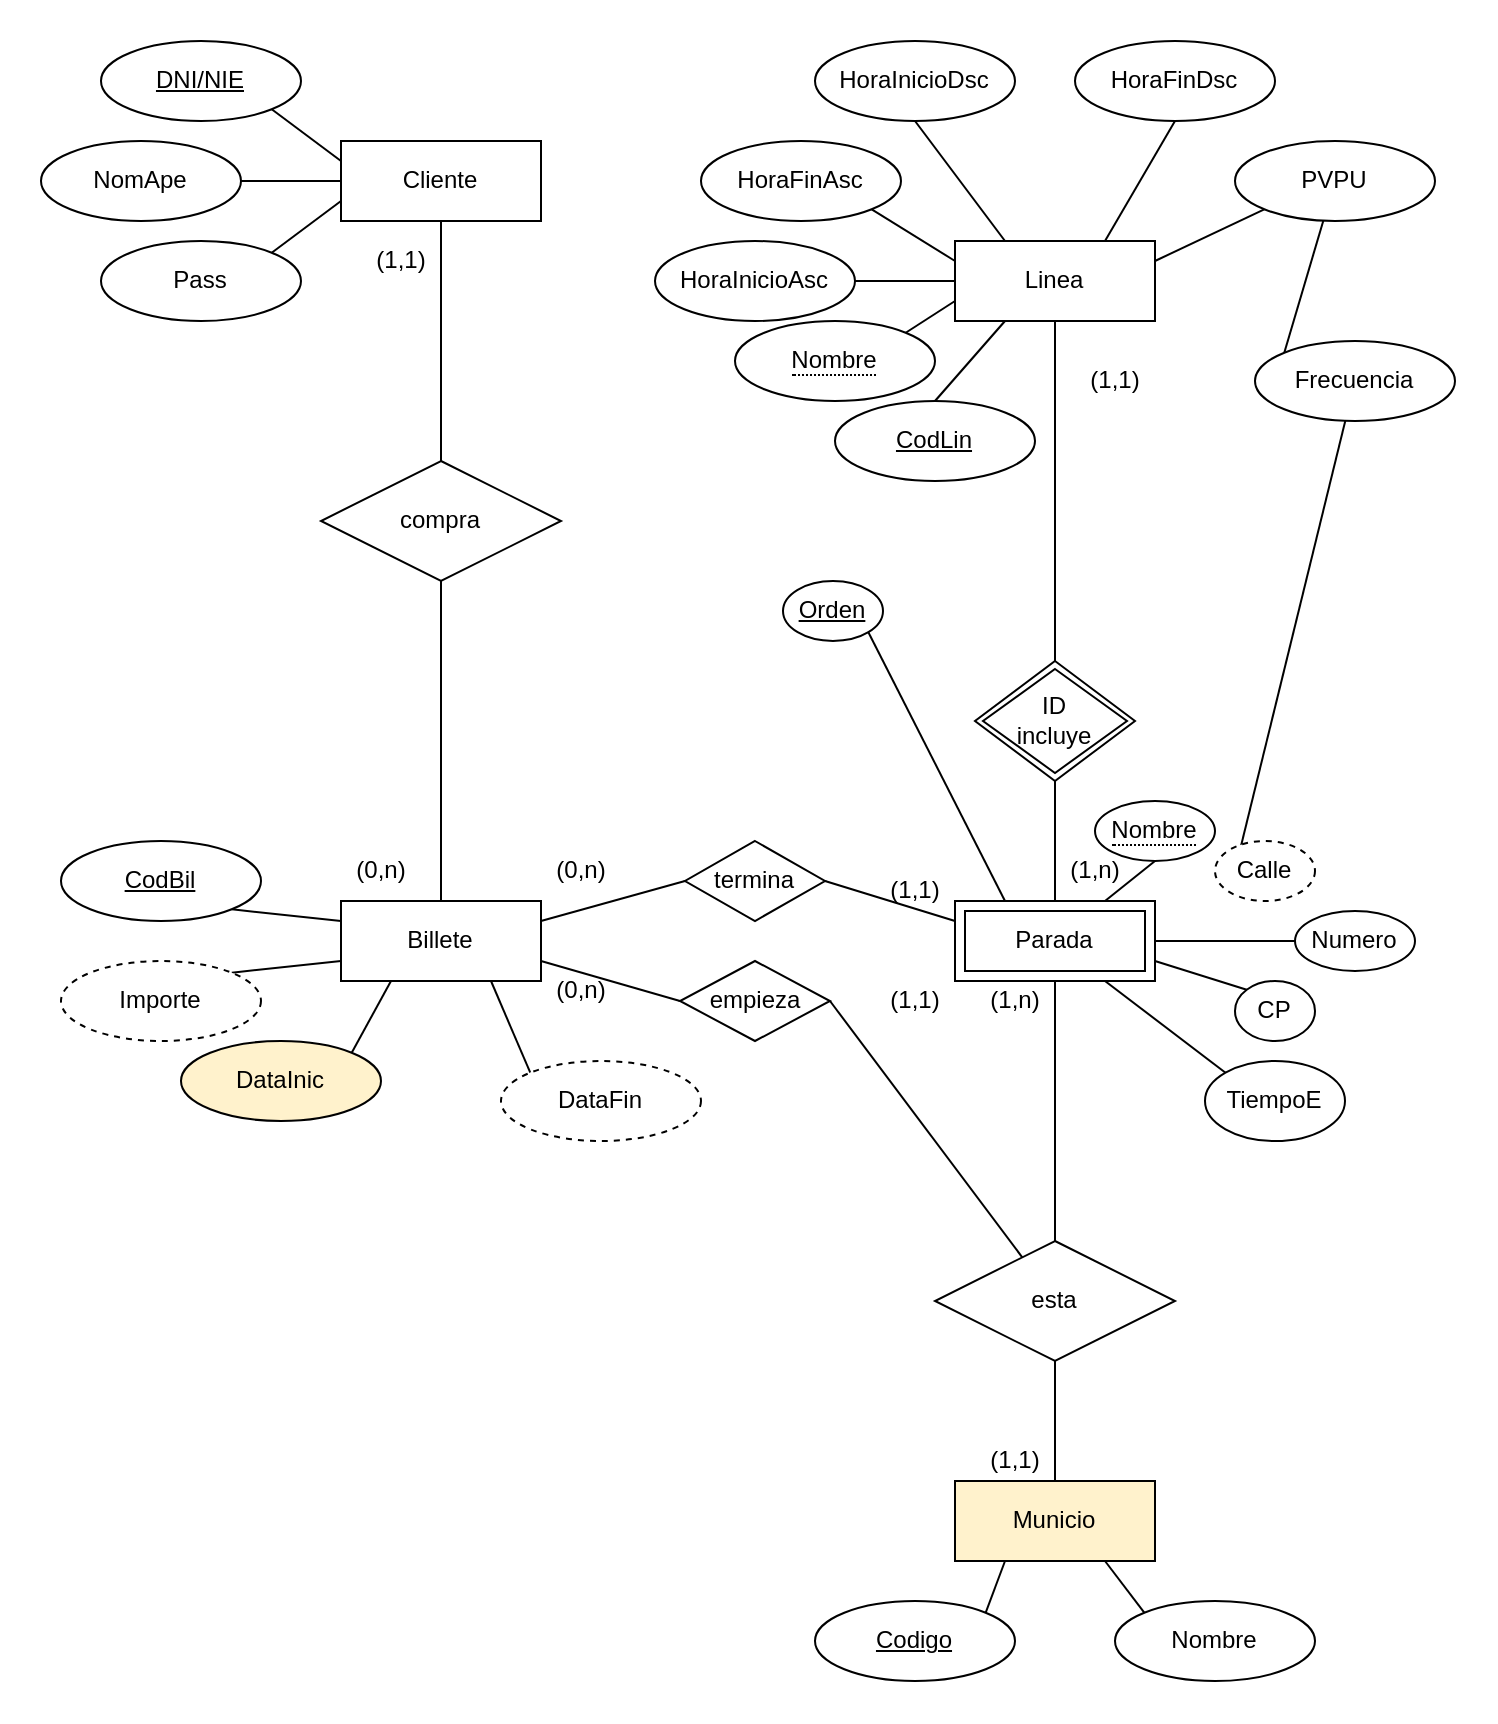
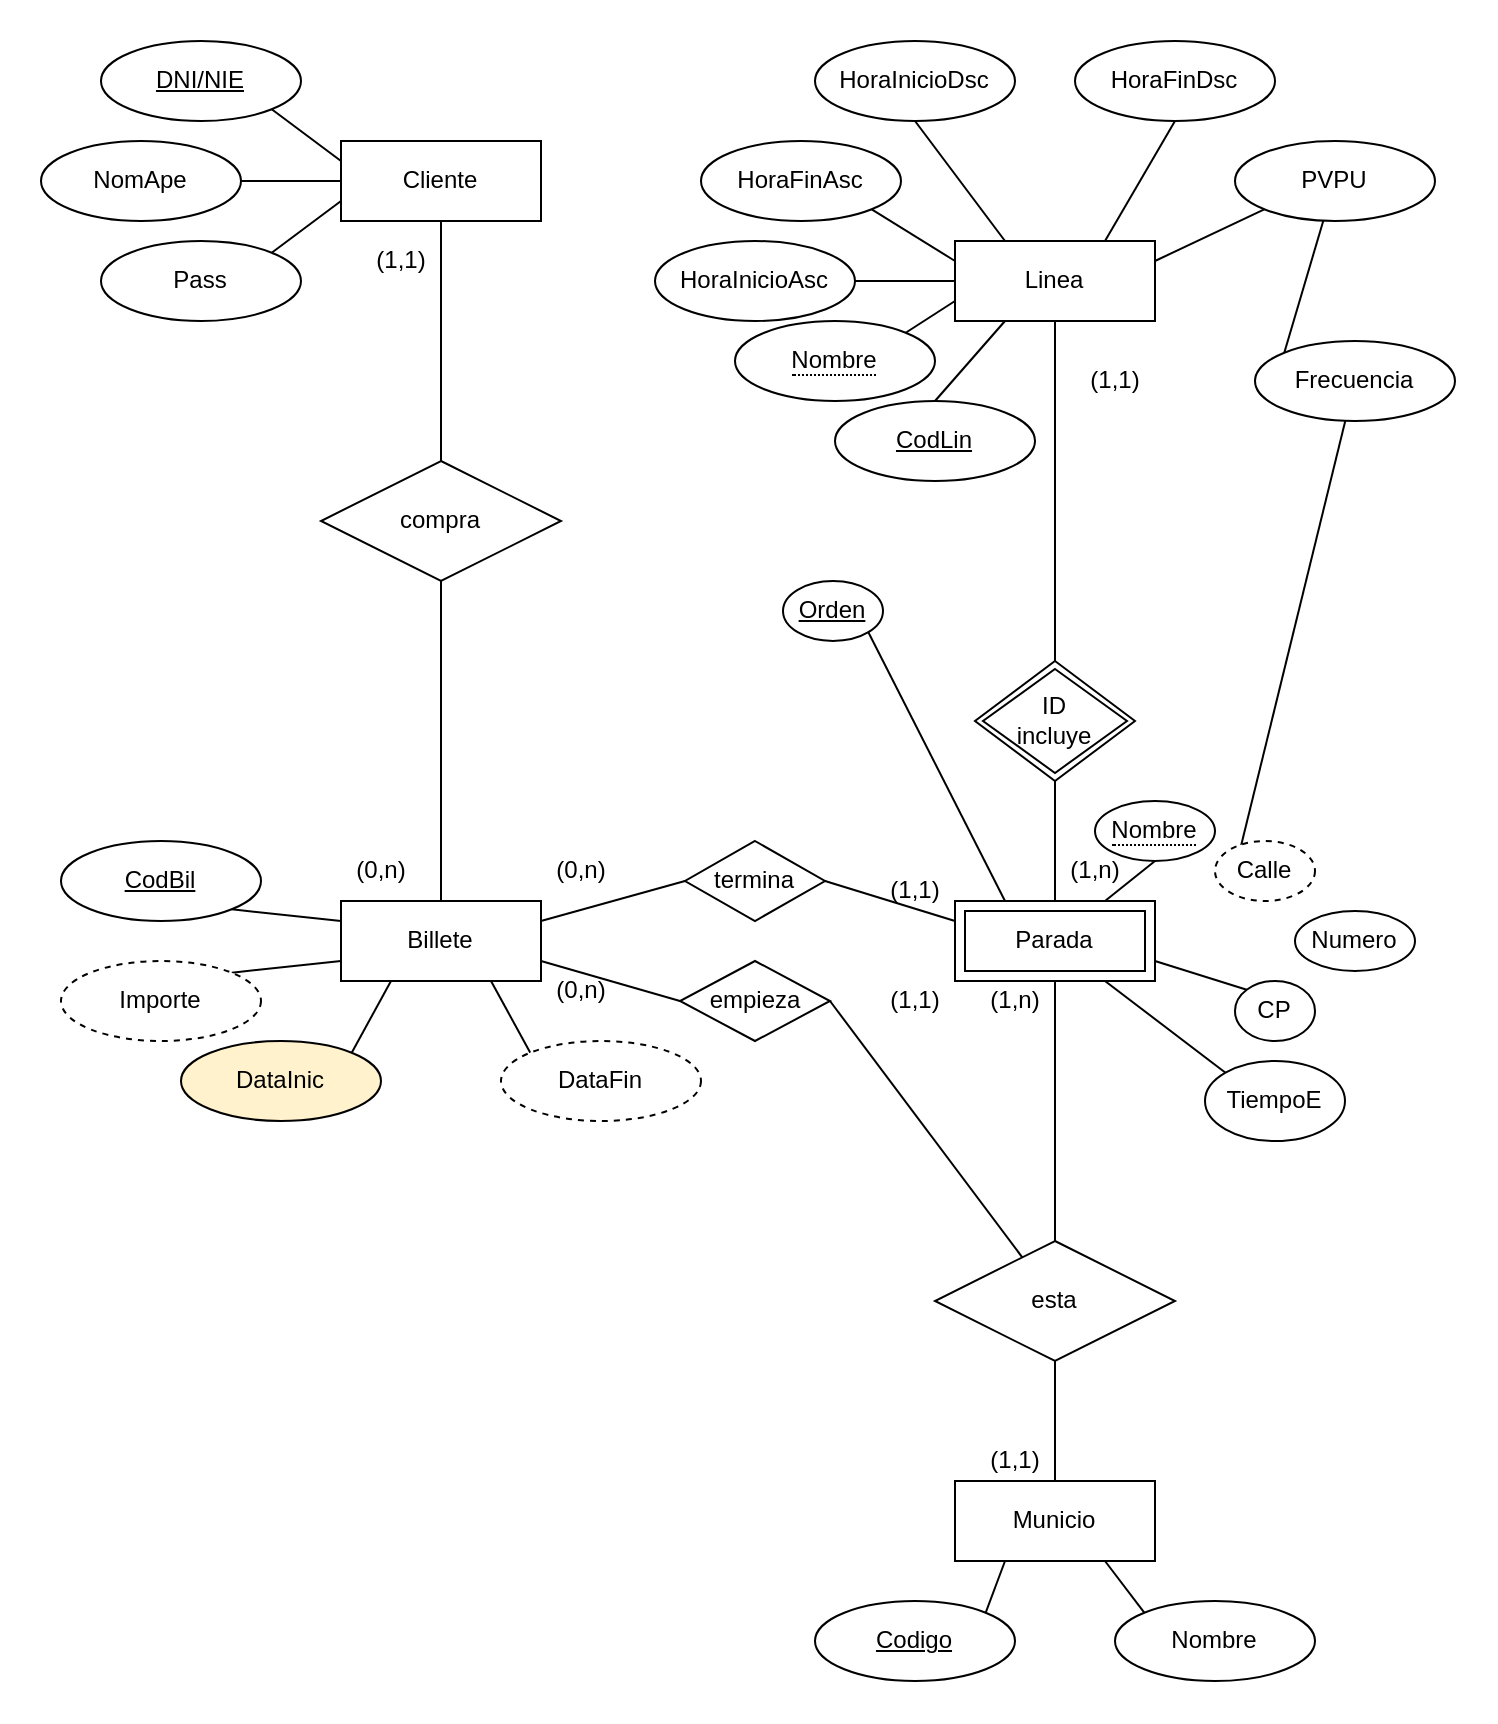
(1225, 941) -> none
(601, 1101) -> (601, 1081)
(1055, 1521) -> (1055, 1521)
